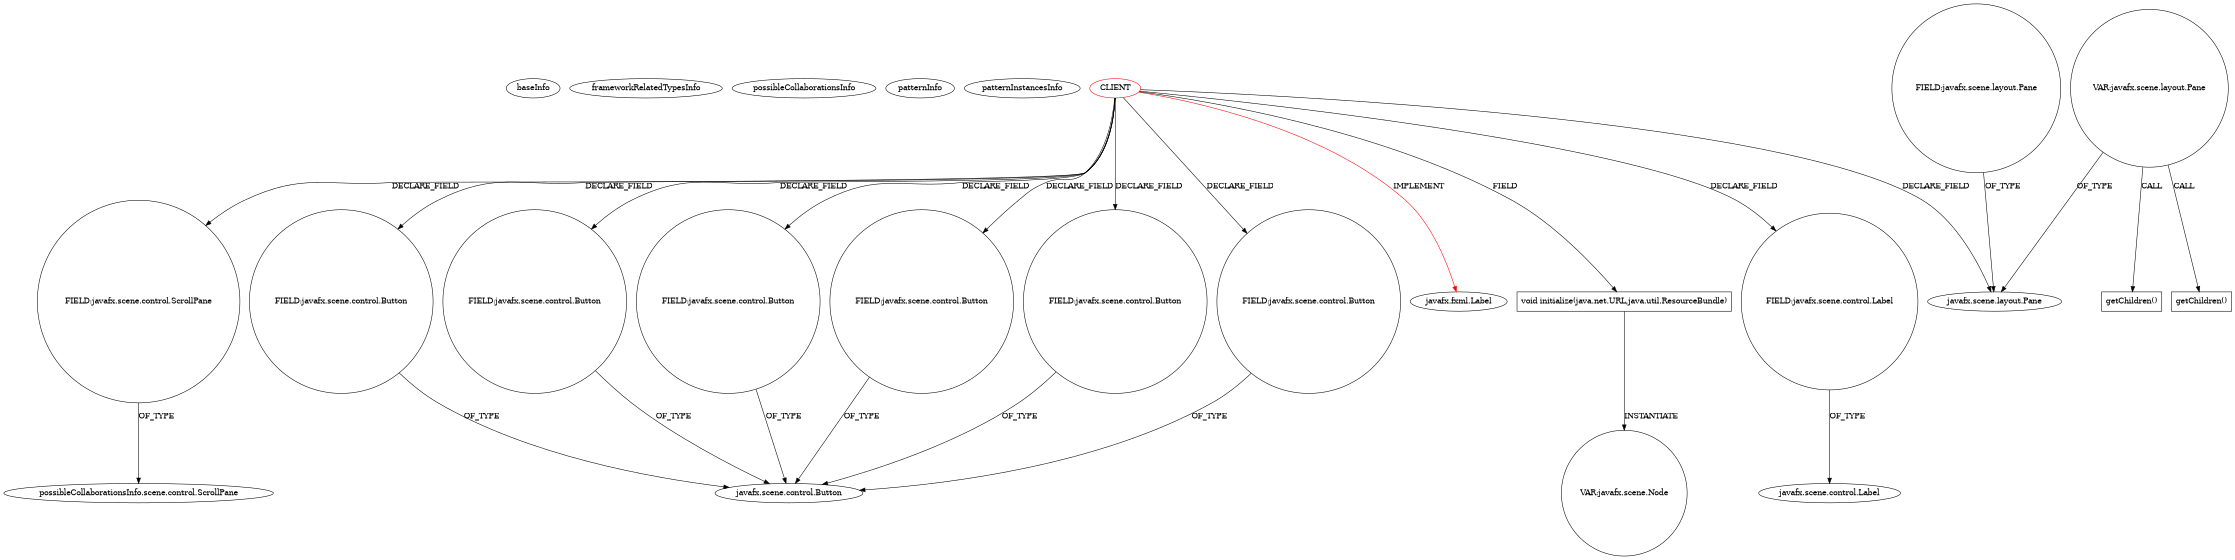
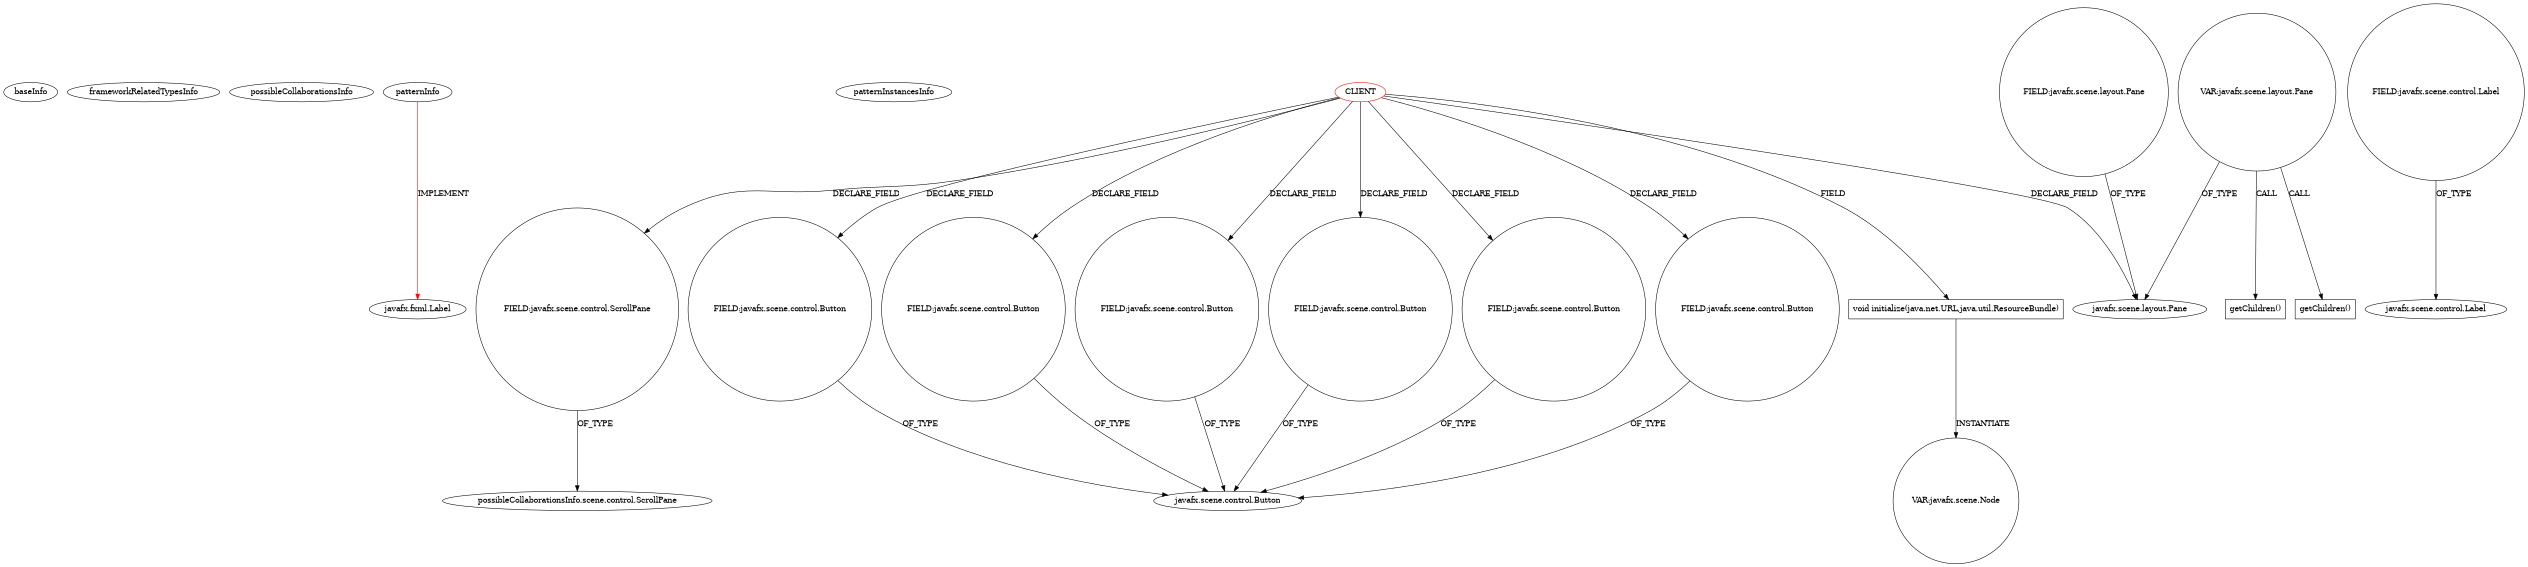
(1464, 132) -> none
(1326, 149) -> (418, 198)
